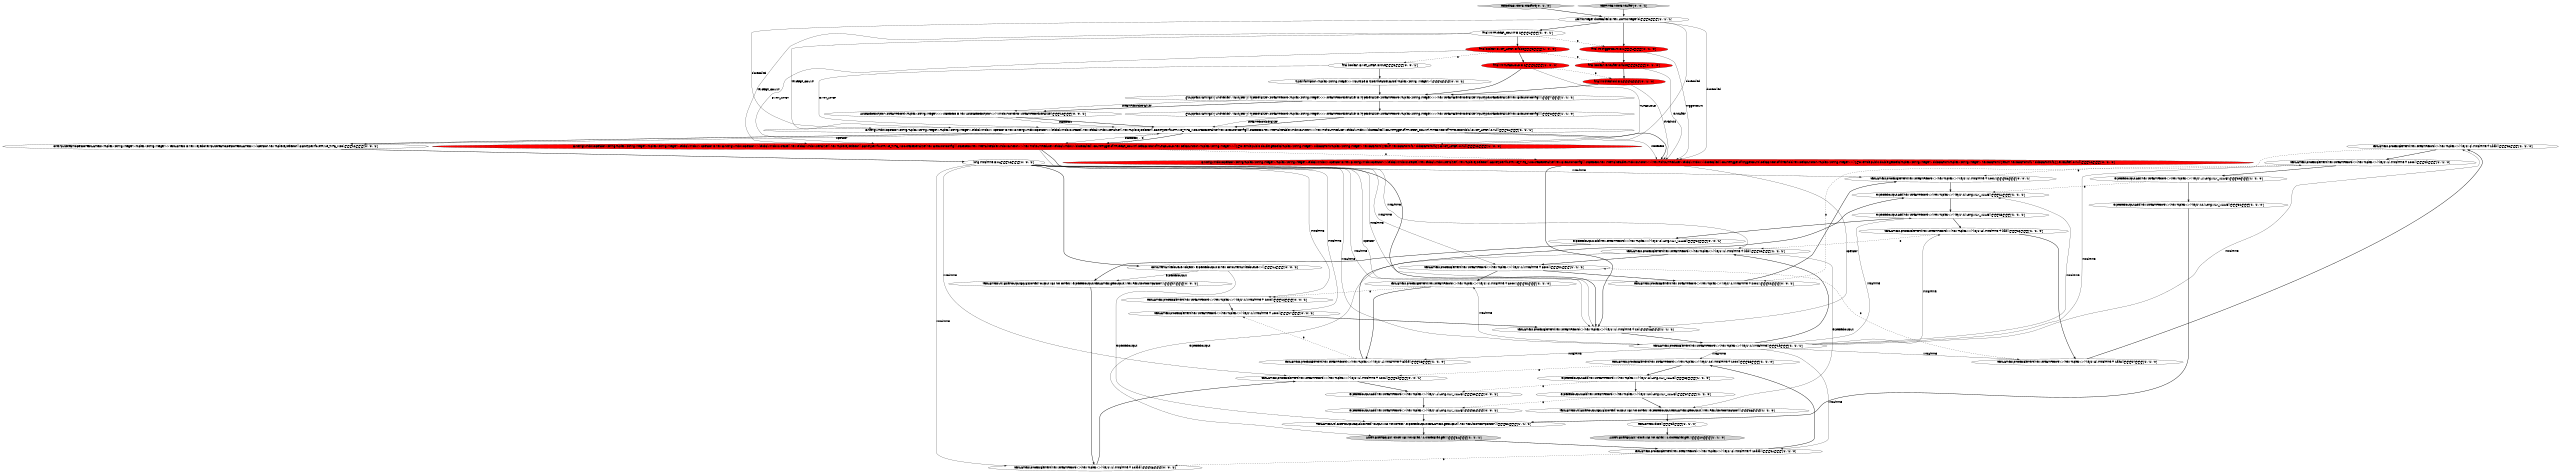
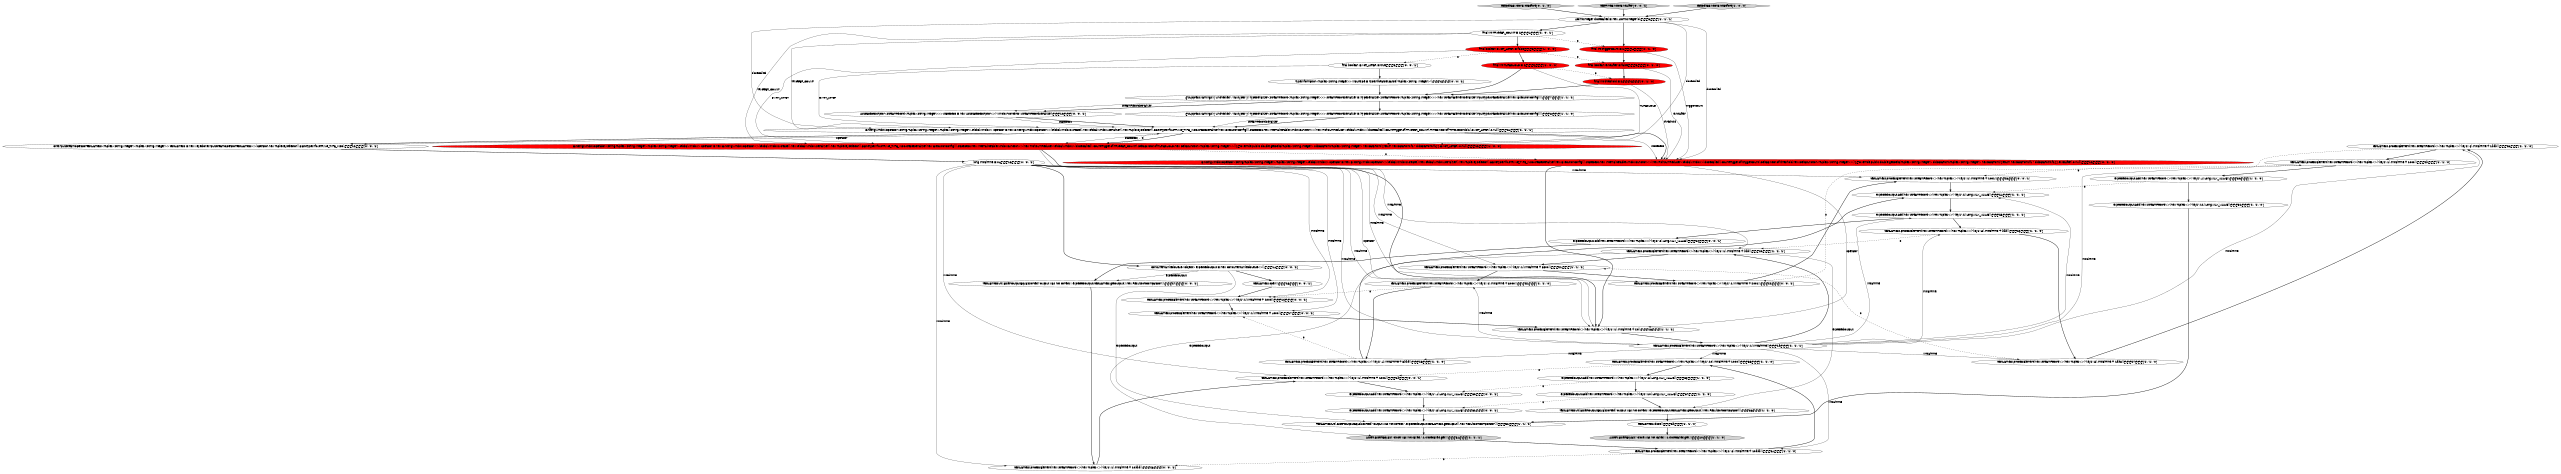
none -> (1722, 6)
none -> (1282, 284)
